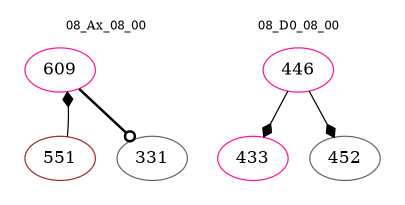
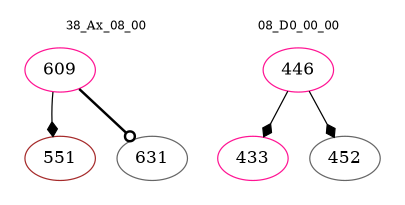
(106, 26) -> (106, 26)
(299, 26) -> (299, 26)
(68, 122) -> (52, 107)
(152, 158) -> (152, 158)
